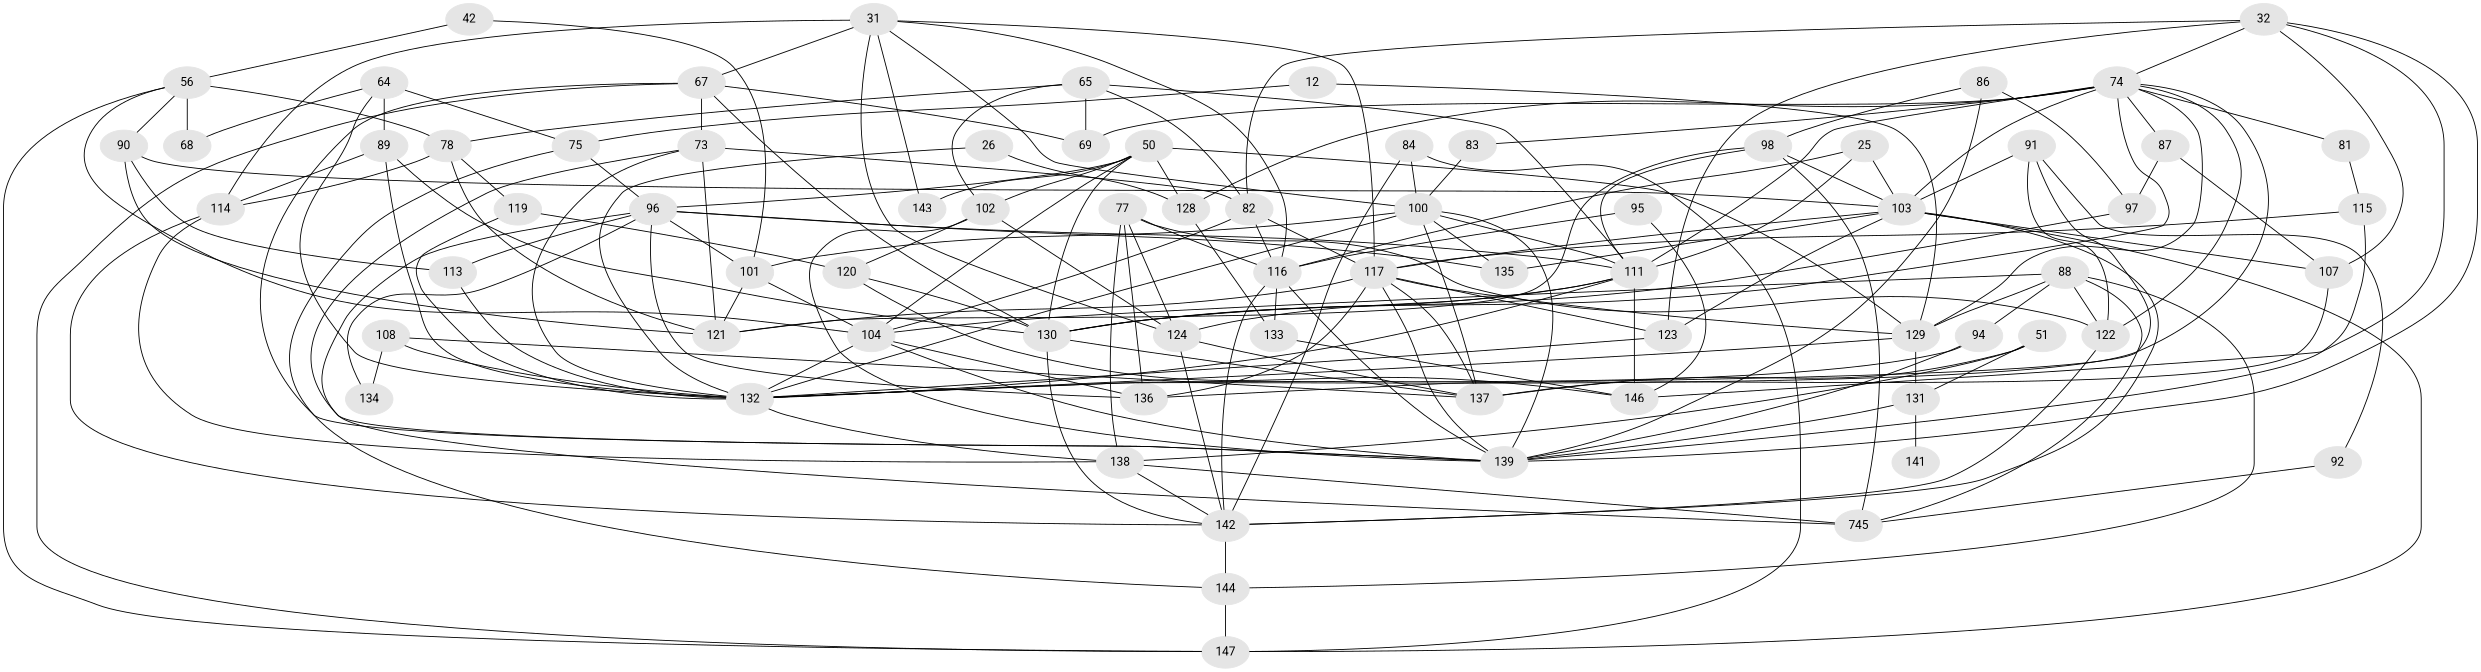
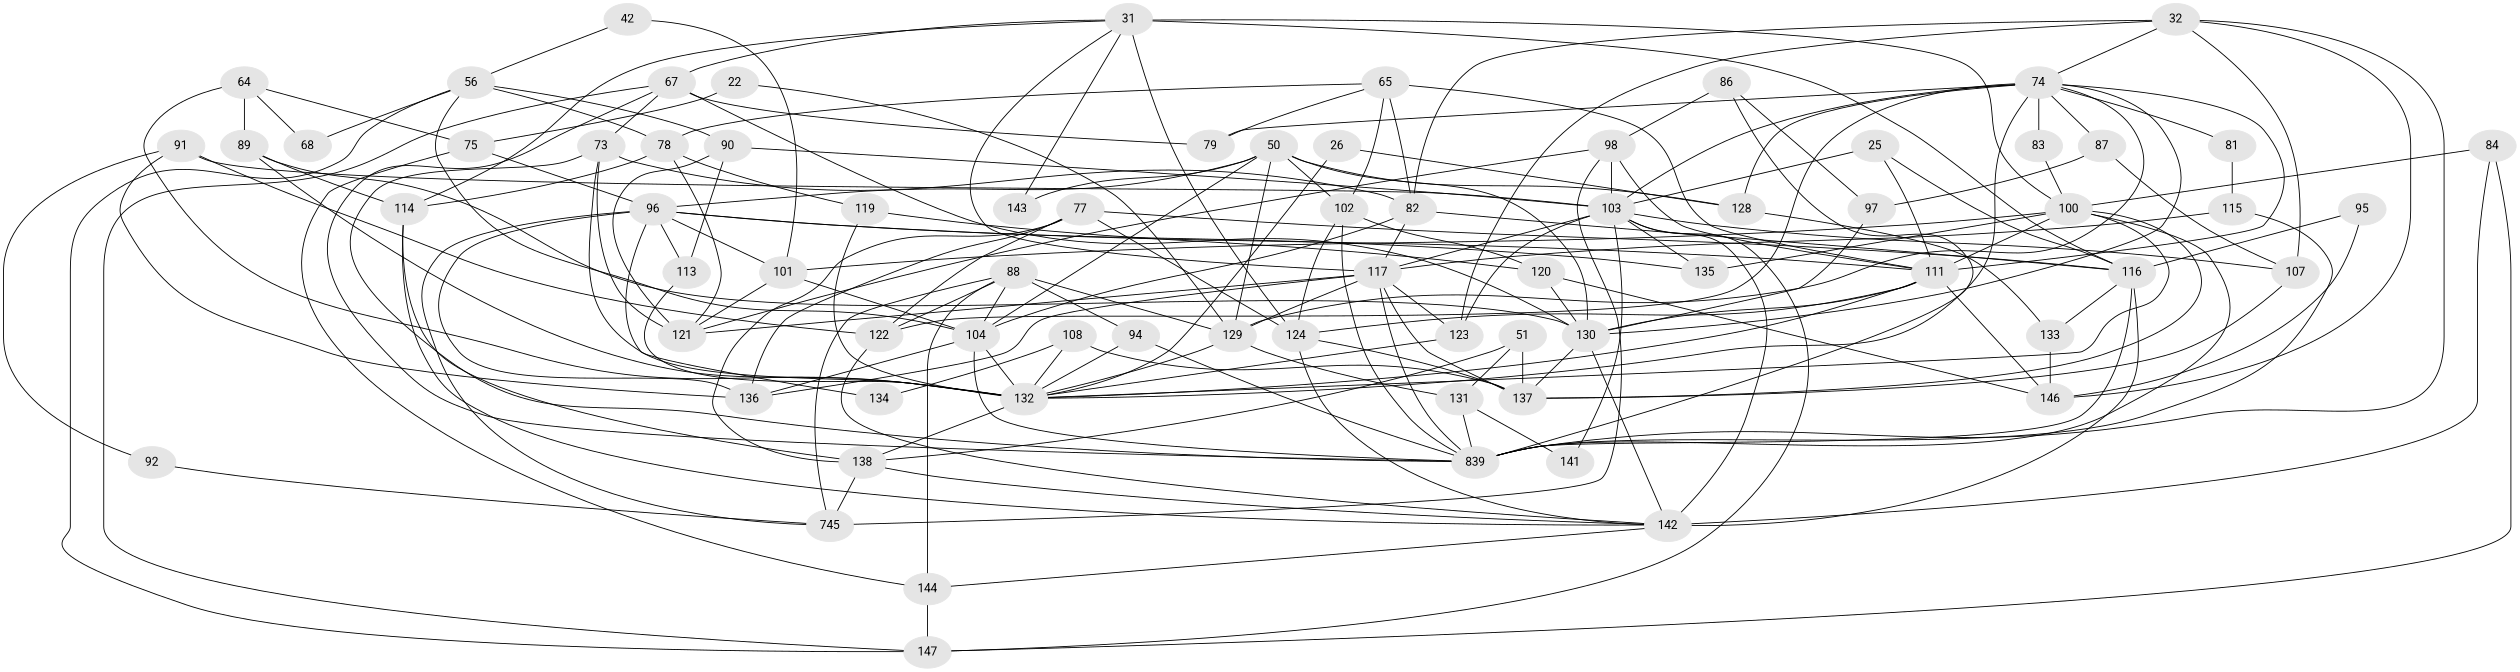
(1313, 83) -> (735, 83)
(1086, 146) -> (1211, 146)
none -> (1621, 283)
(1504, 462) -> (1475, 462)
